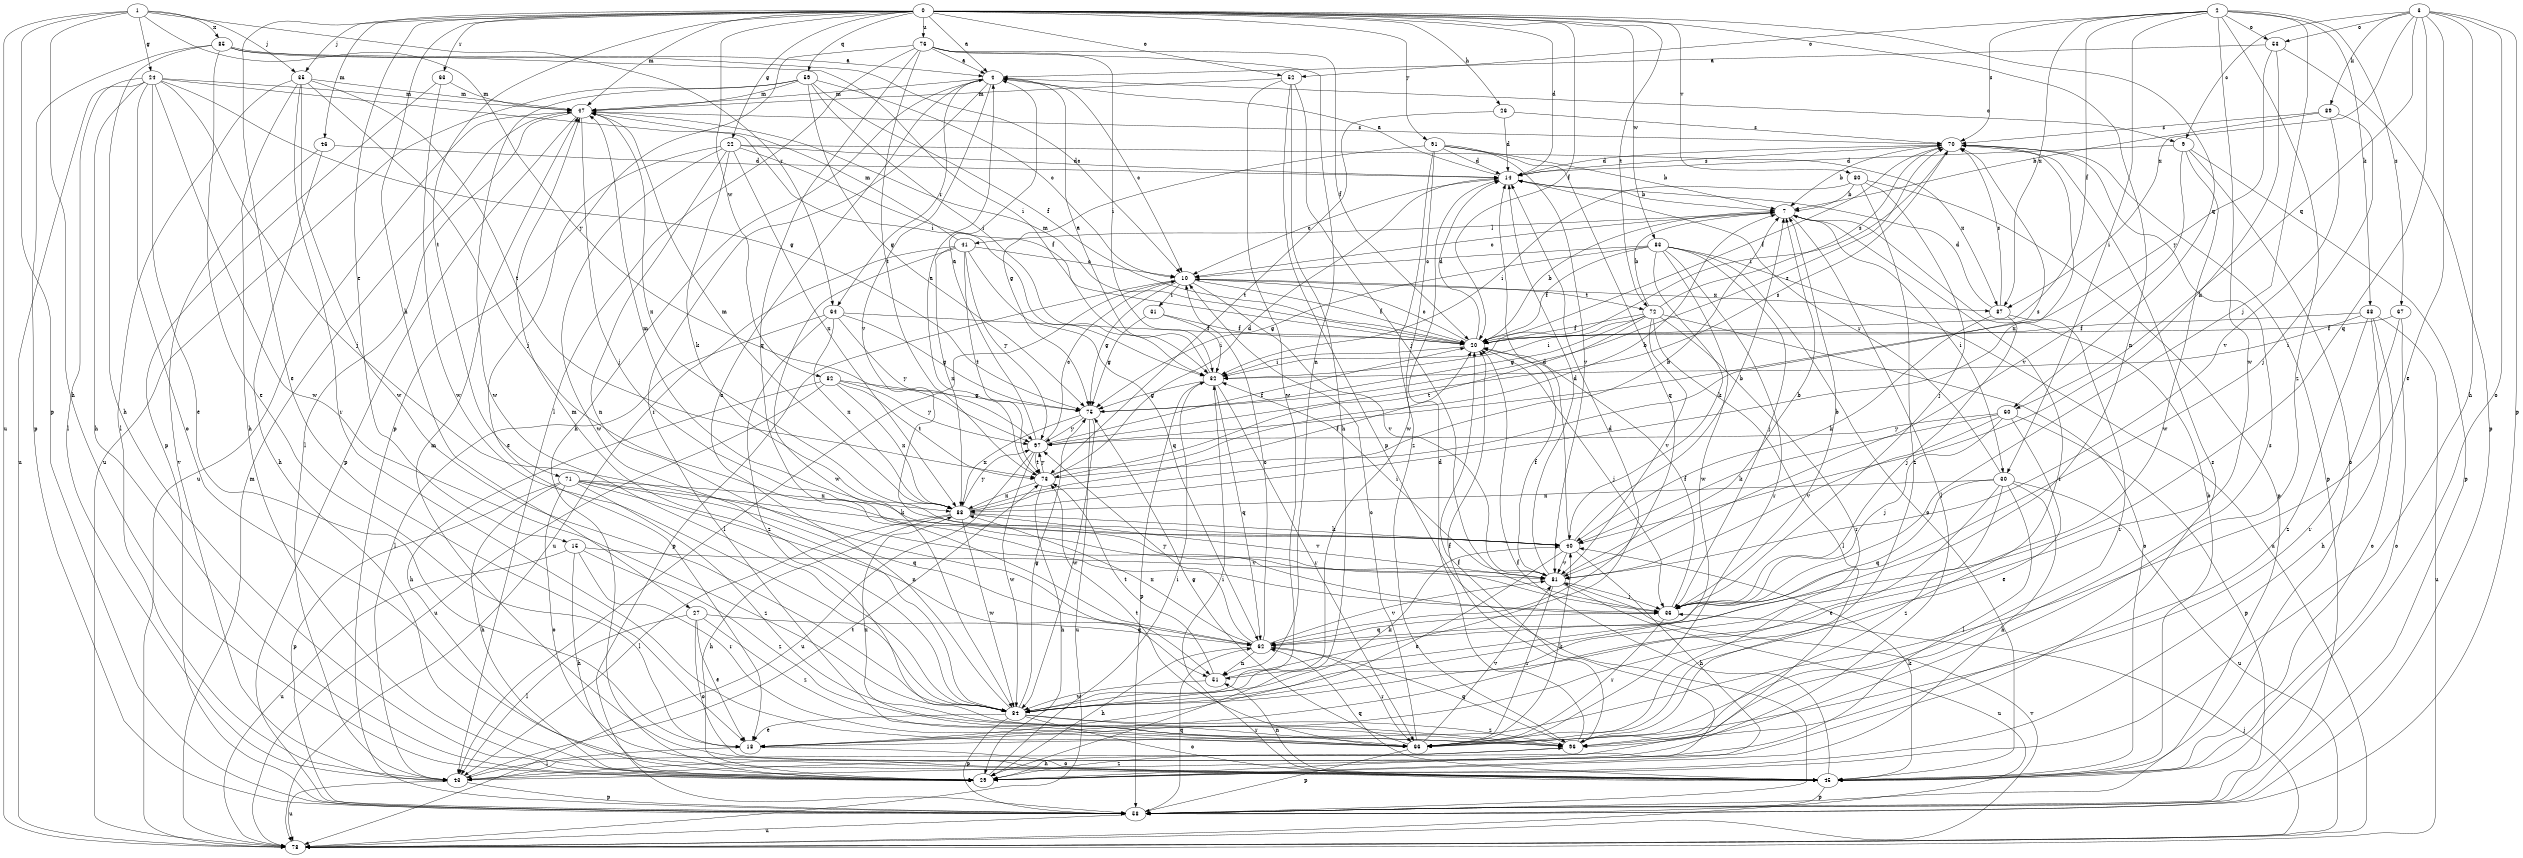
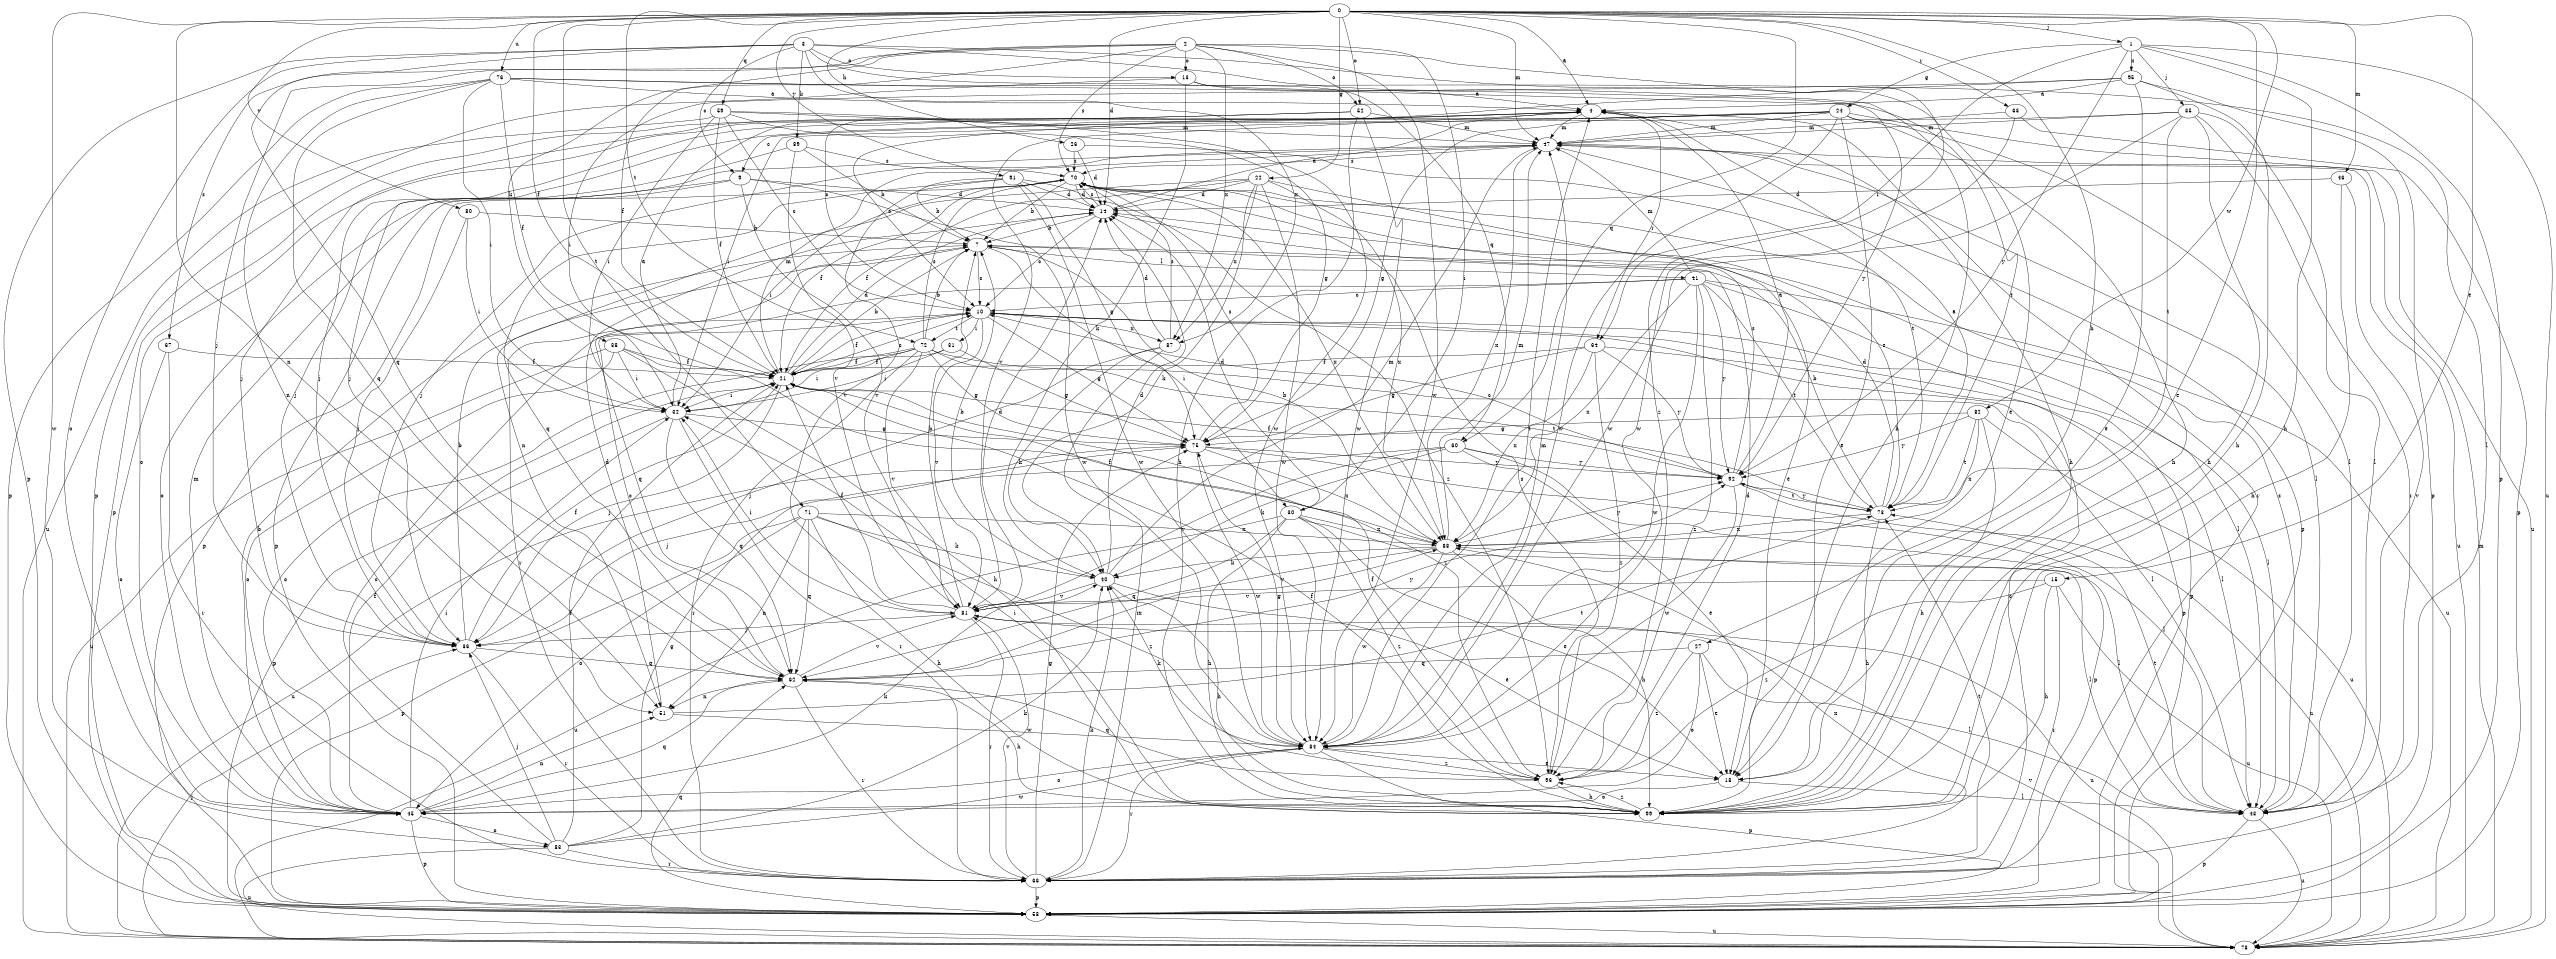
(602, 14) -> (1734, 15)
(222, 44) -> (2131, 78)
(2276, 44) -> (1186, 78)
(1860, 329) -> (1223, 362)
(1474, 345) -> (783, 379)
(722, 396) -> (1530, 429)
(1038, 446) -> (1732, 479)
none -> (1772, 517)
(1955, 552) -> (483, 830)
(1872, 585) -> (1684, 552)
(983, 781) -> (1649, 814)
(2075, 792) -> (2161, 893)
